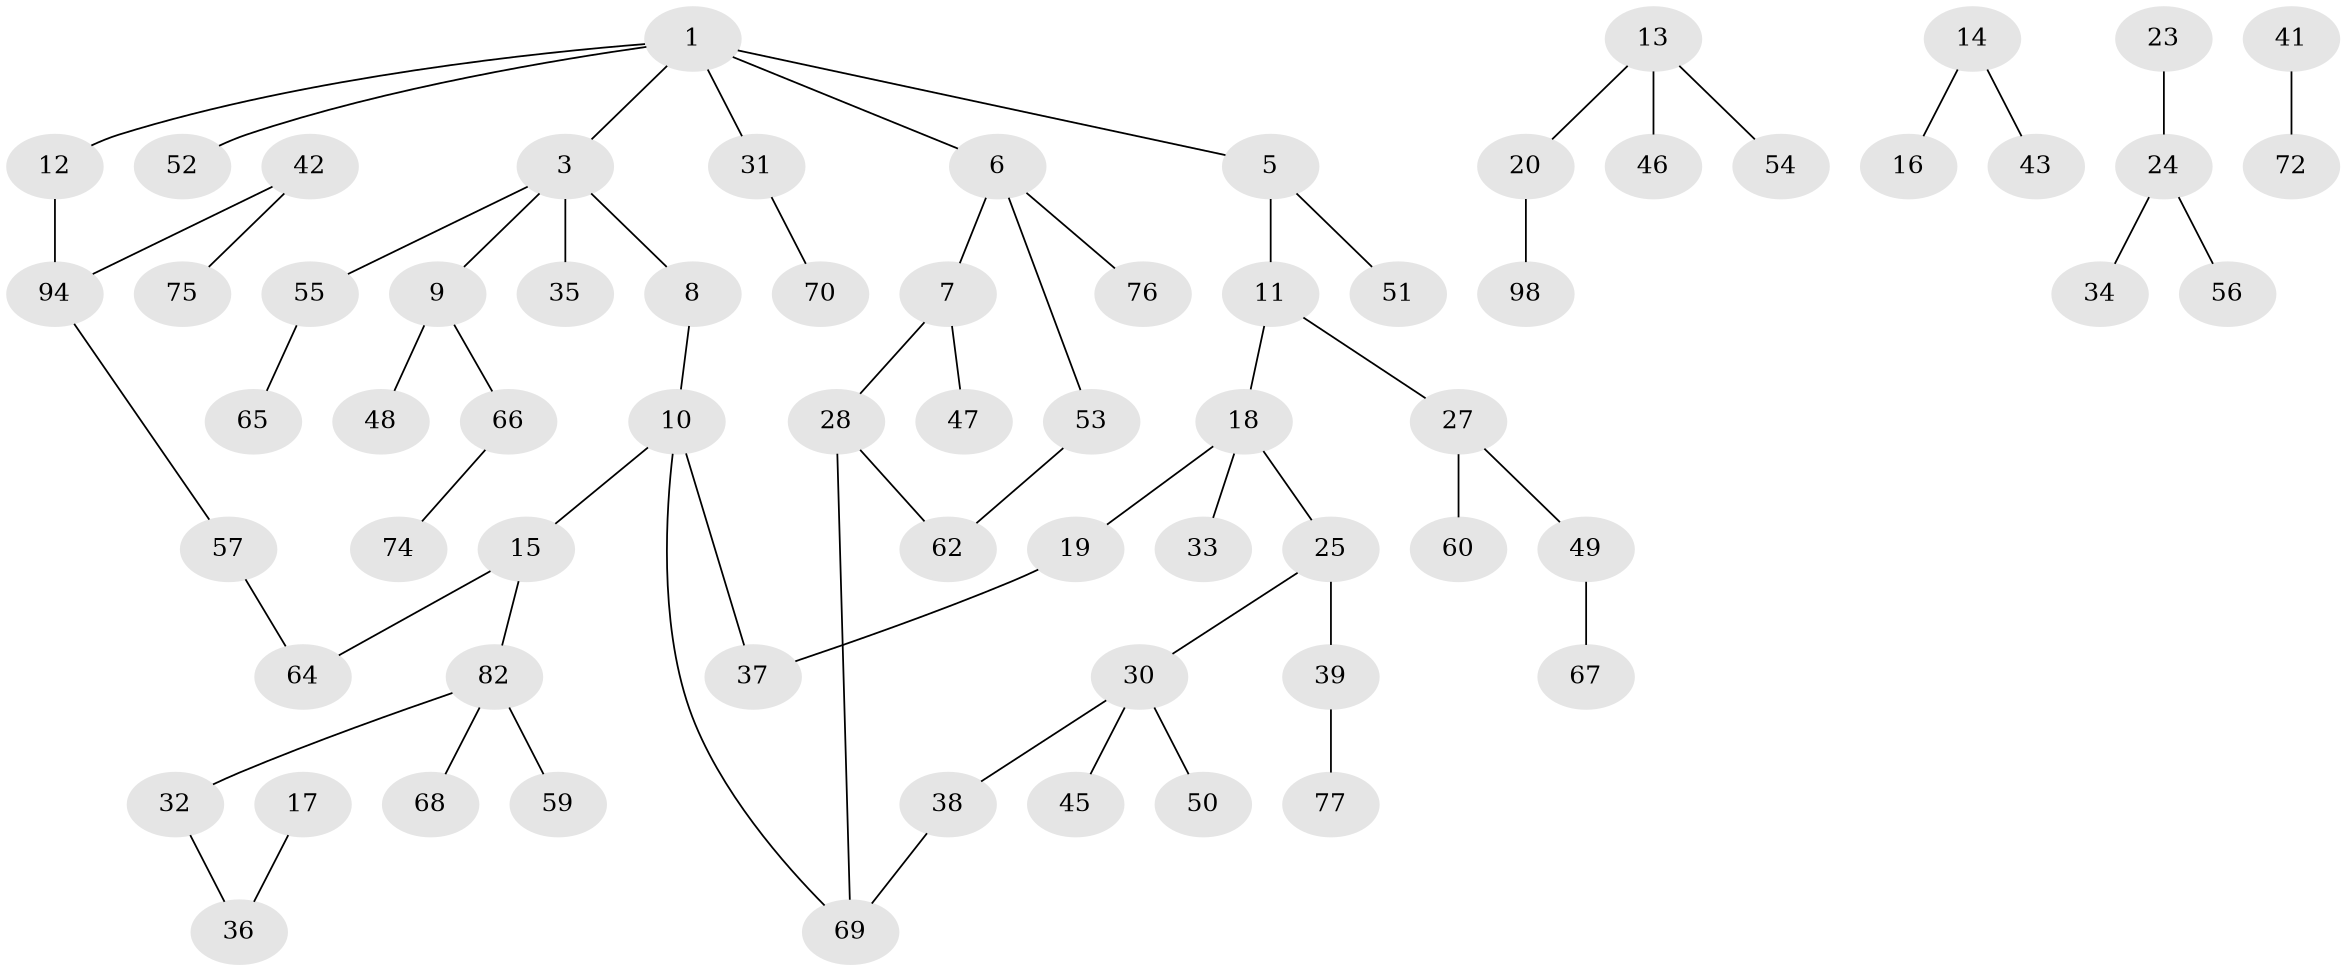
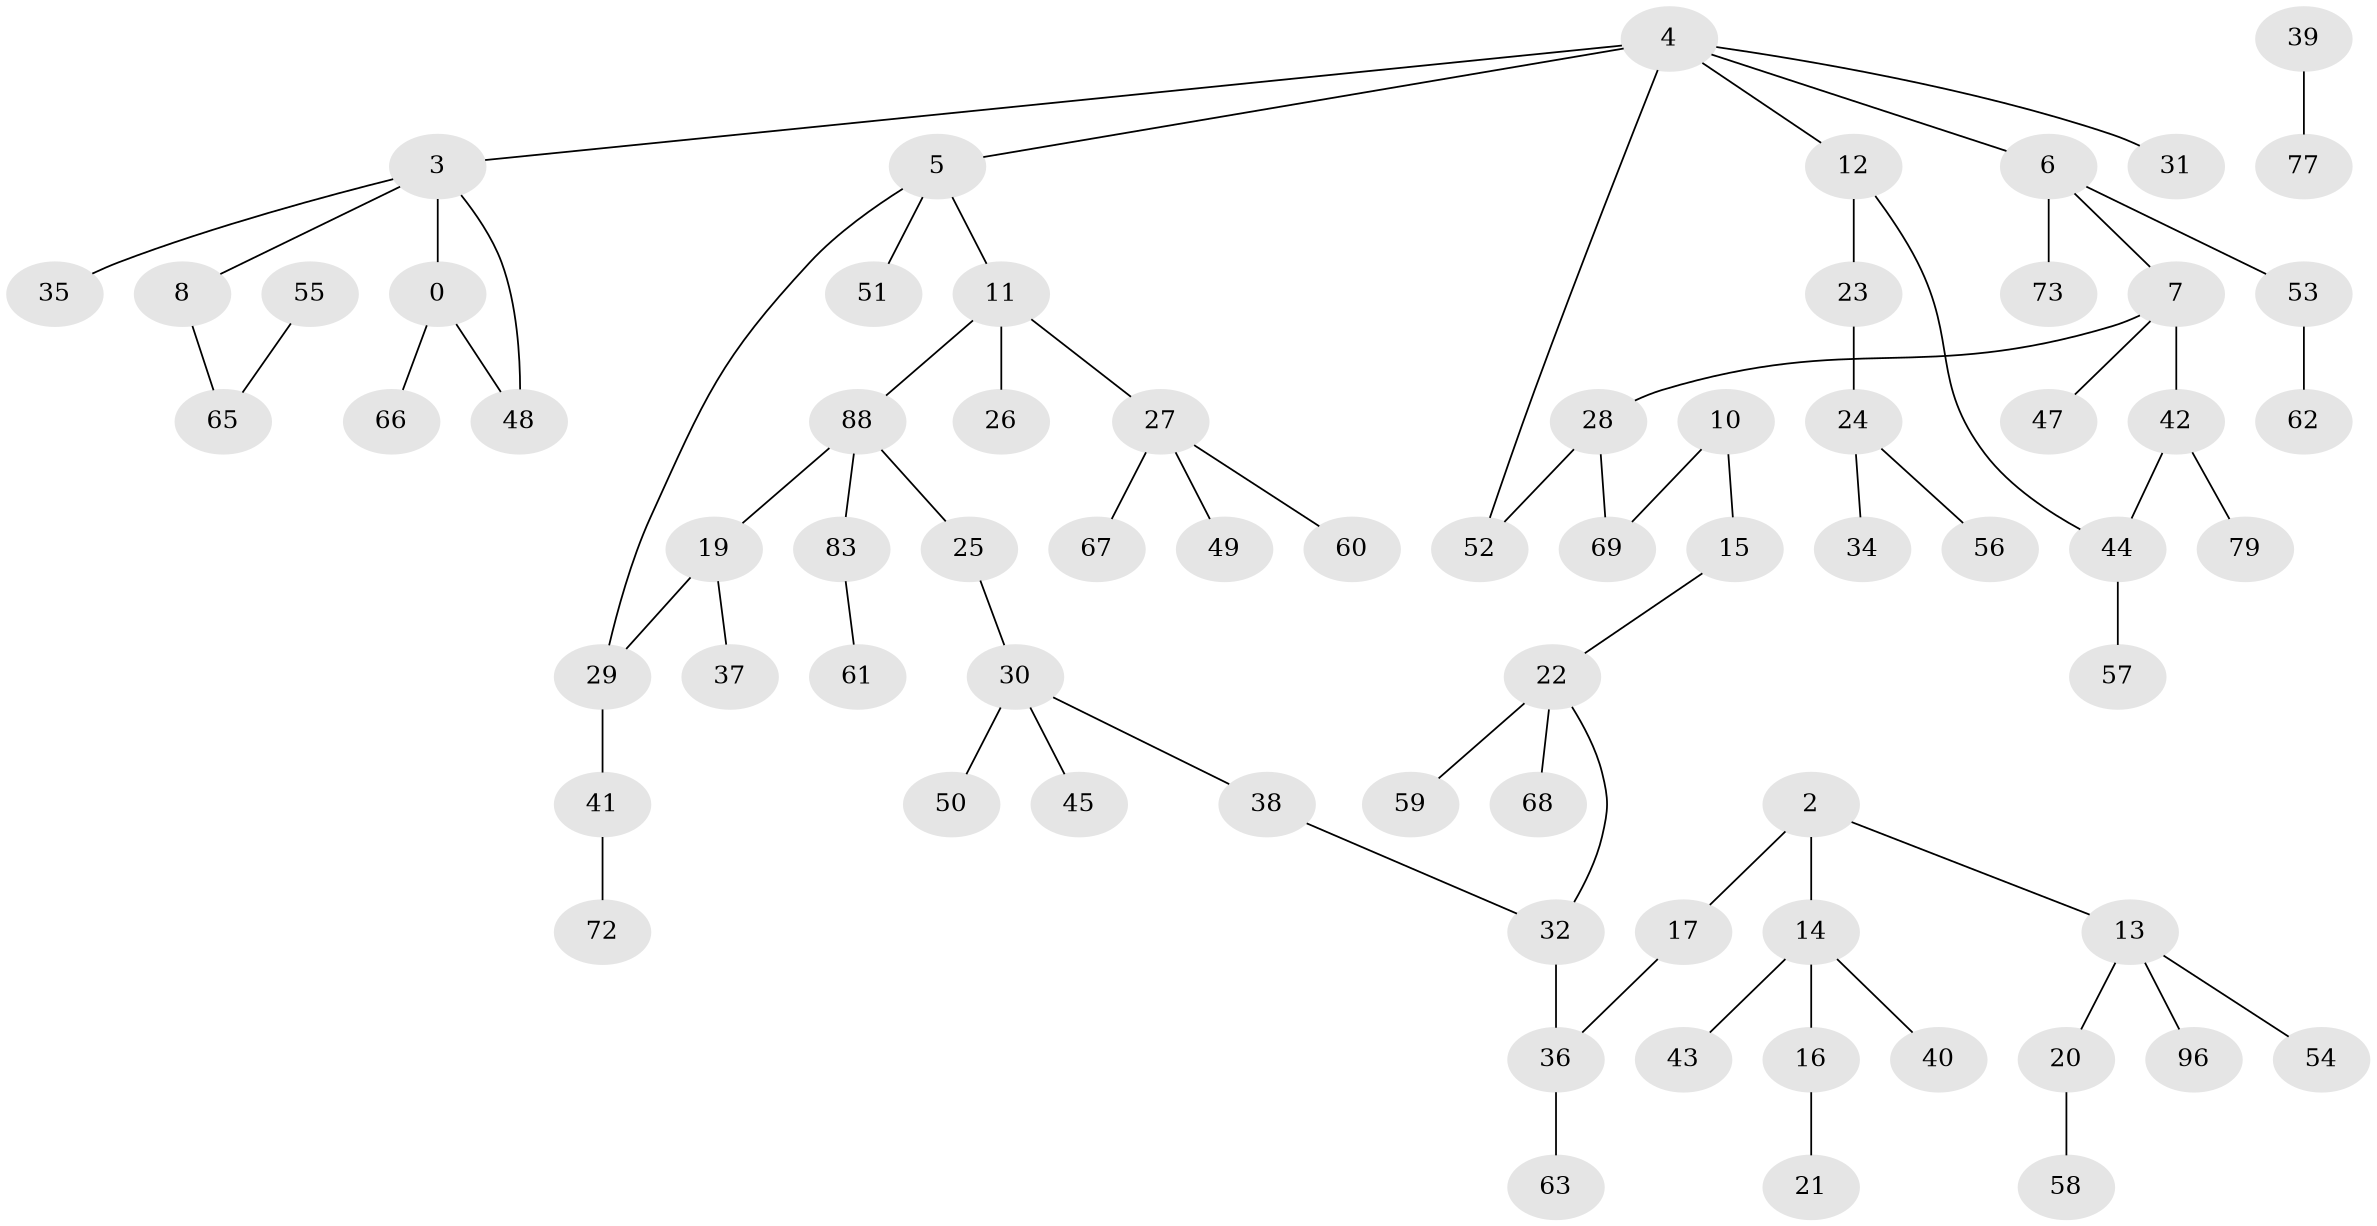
(693, 39) -> (1669, 39)
(1653, 167) -> (2194, 1060)
(438, 230) -> (509, 286)
none -> (1854, 231)
(55, 294) -> (2118, 549)
(183, 294) -> (2245, 549)
(438, 294) -> (438, 294)
(821, 294) -> none
(1143, 294) -> (2049, 294)
(1526, 294) -> (2066, 1187)
(685, 358) -> (203, 358)
none -> (2176, 358)
none -> (1001, 422)
(1244, 422) -> (858, 422)
(892, 486) -> (1539, 486)
(399, 549) -> none
(715, 549) -> none
(1203, 549) -> (842, 549)
(1331, 613) -> none
(1586, 613) -> (1129, 486)
(303, 677) -> none
(494, 677) -> (1552, 677)
none -> (603, 677)
none -> (858, 677)
none -> (1811, 805)
(899, 868) -> (1412, 868)
none -> (1939, 1060)
none -> (1556, 1187)
none -> (1811, 1187)
